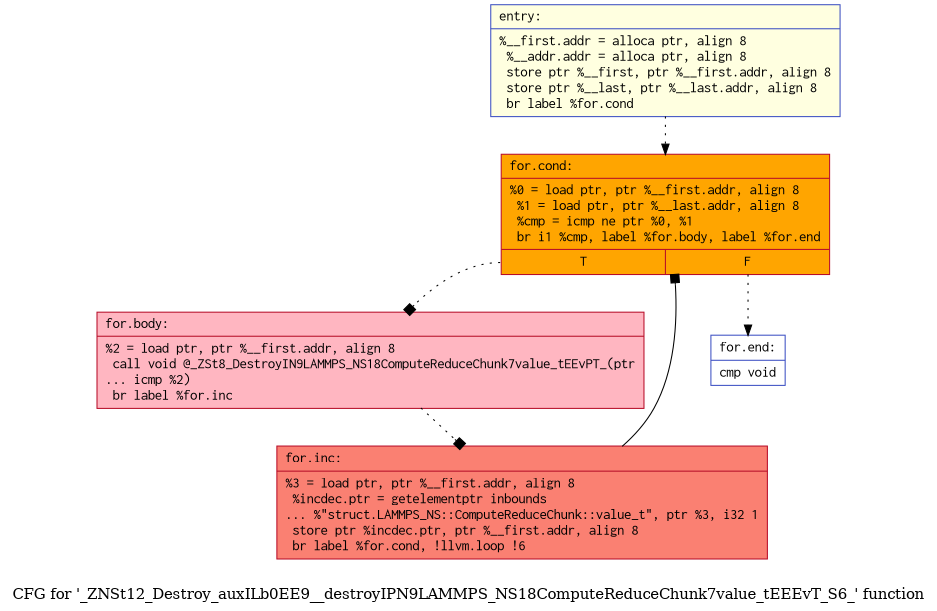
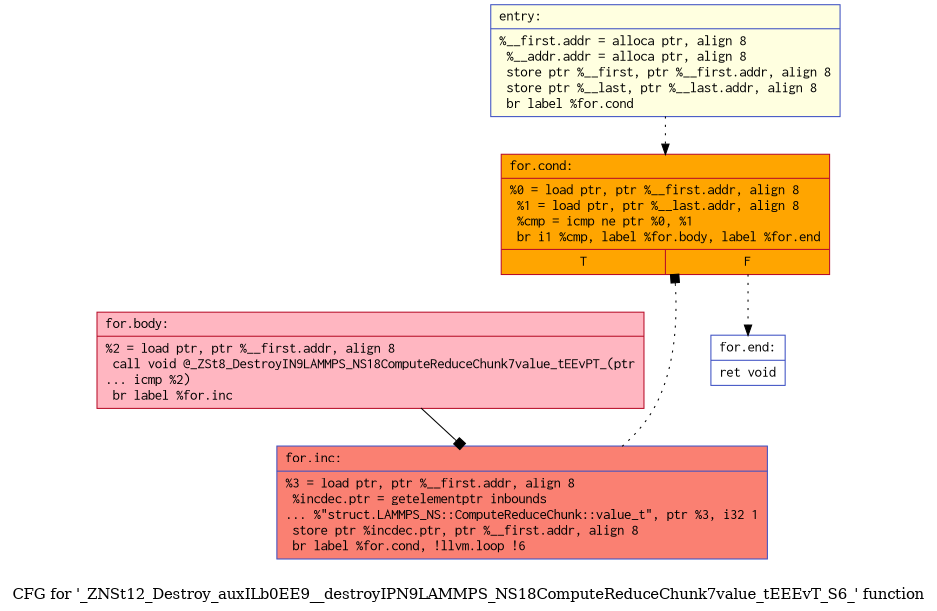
(453, 276) -> none
(748, 372) -> (748, 372)
(668, 373) -> (668, 373)
(438, 424) -> (438, 424)
(522, 503) -> (522, 503)
